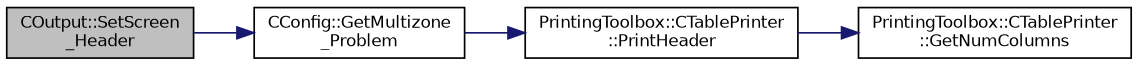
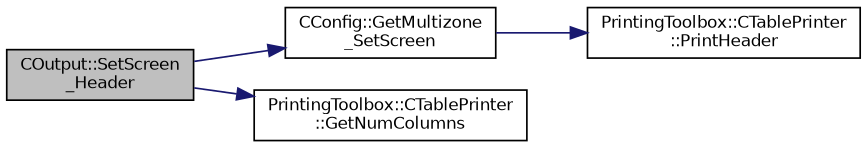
(359, 33) -> (391, 33)
(820, 33) -> (216, 91)
